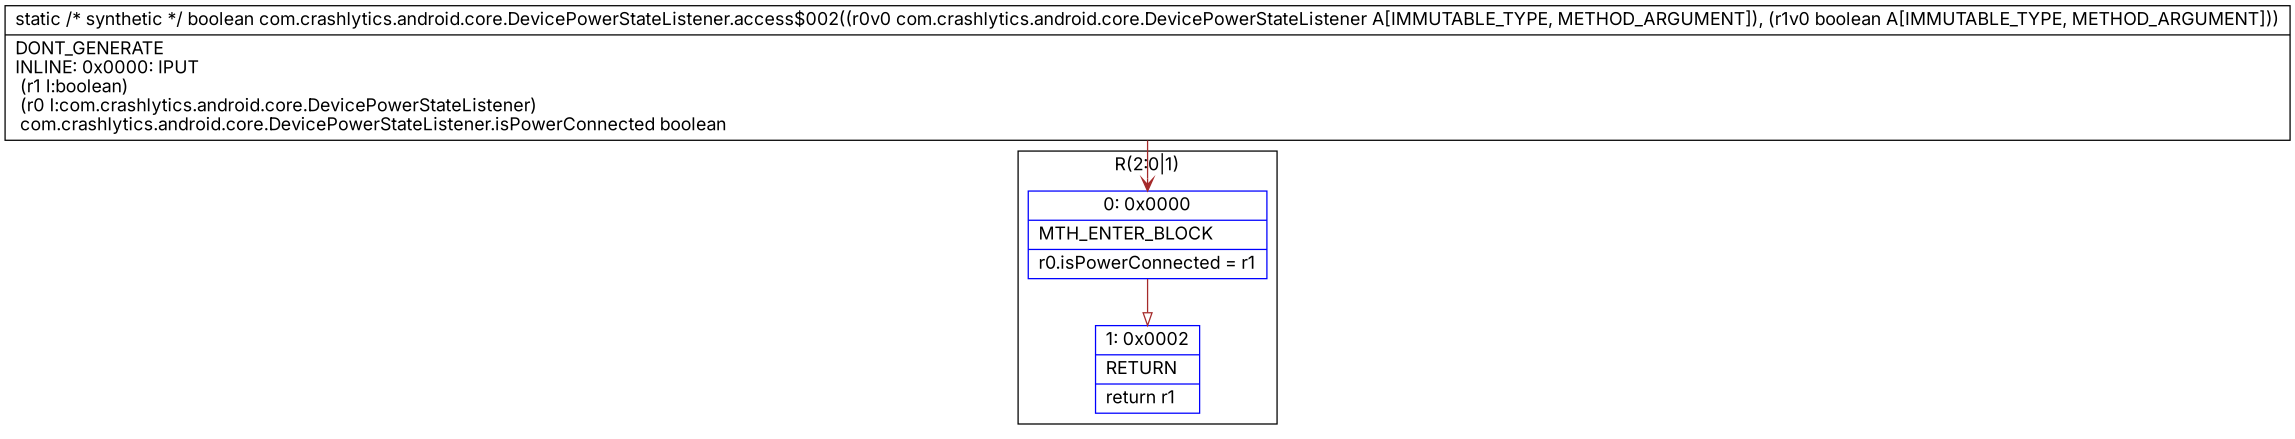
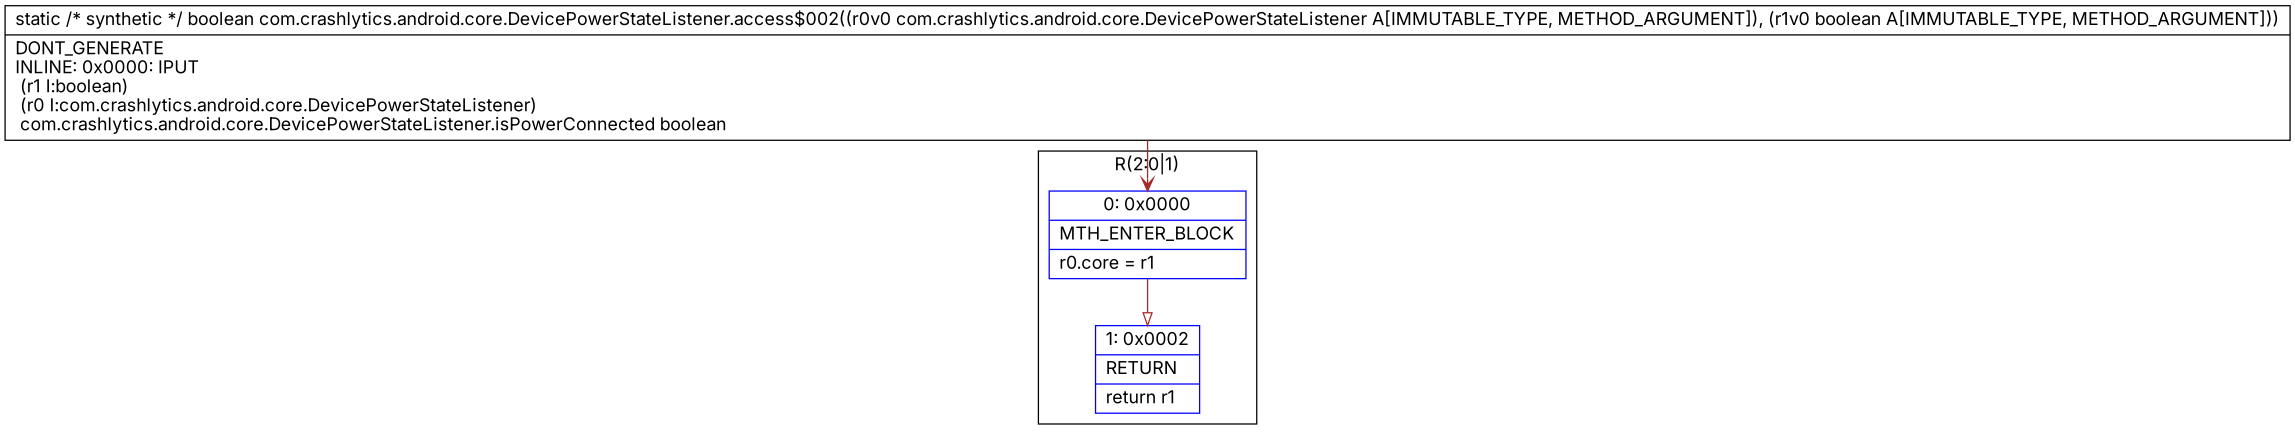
(1148, 263) -> (1108, 263)
